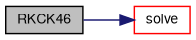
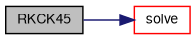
(44, 20) -> (44, 20)
